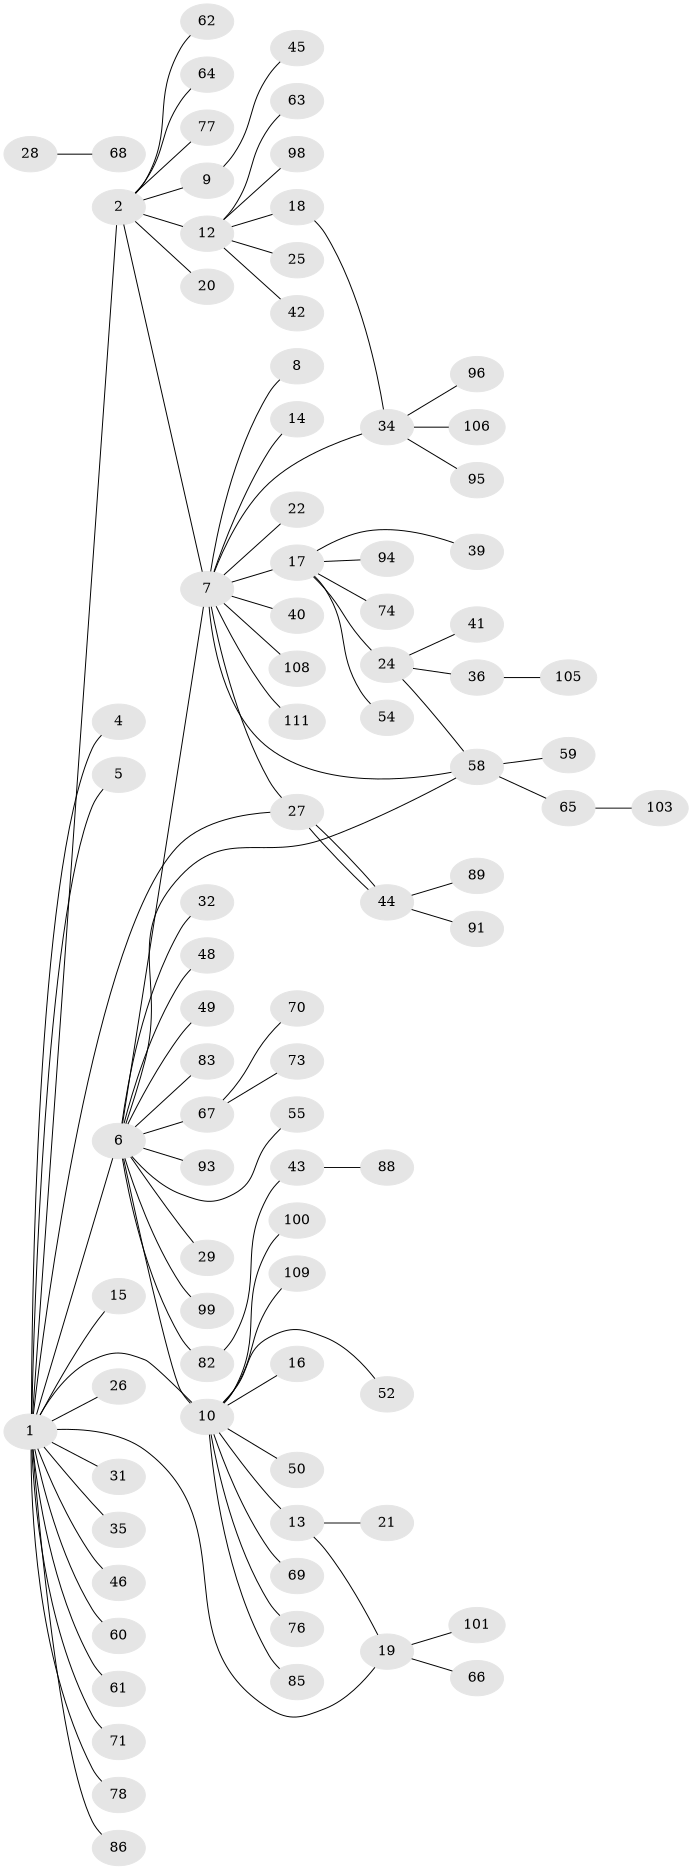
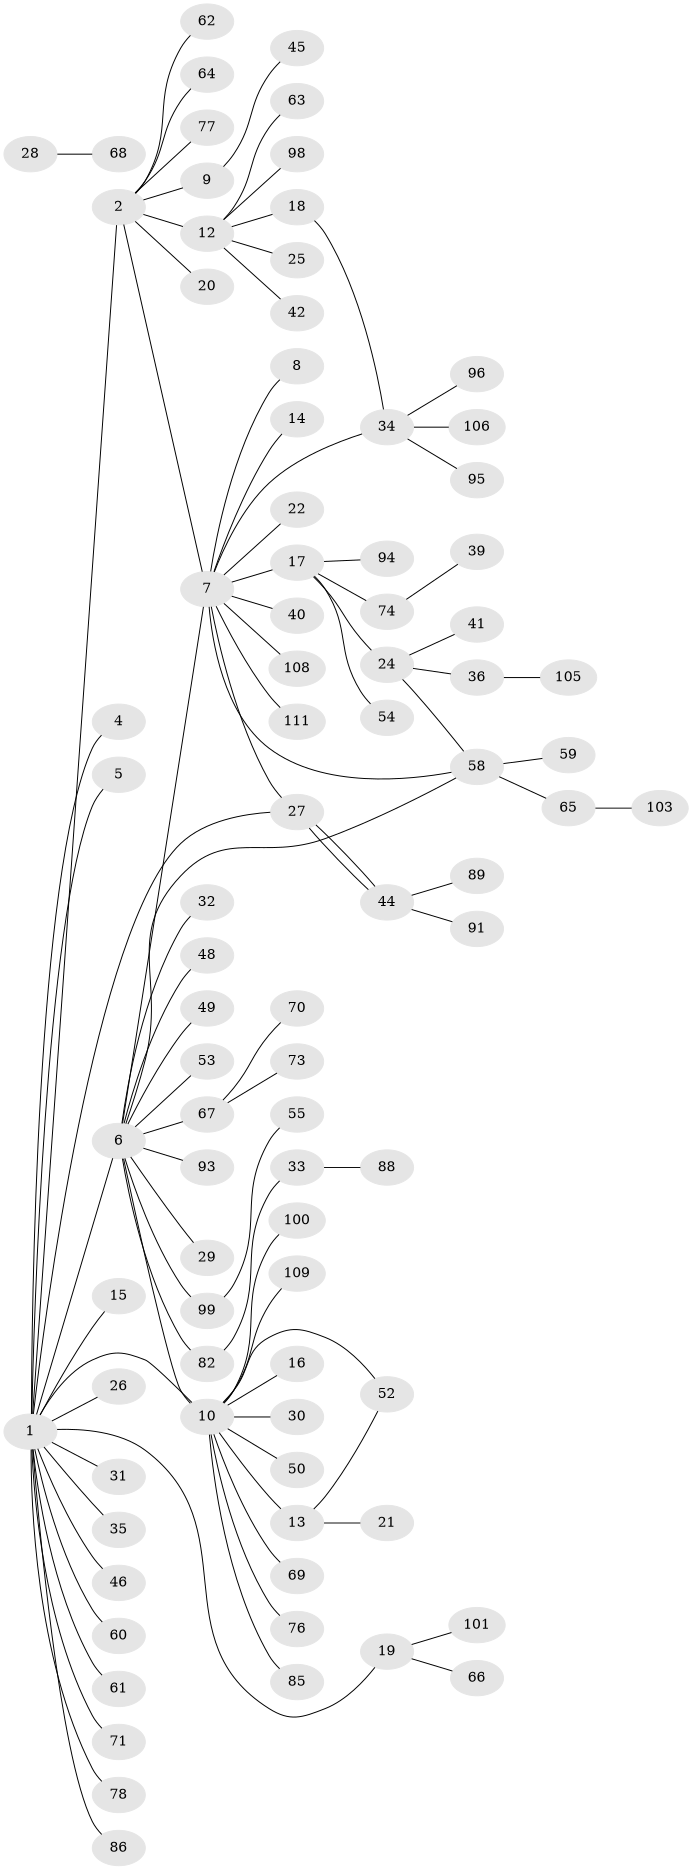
(384, 530) -> (432, 582)
(207, 1061) -> (207, 1061)
(297, 1168) -> (297, 1168)
(217, 1200) -> (251, 1212)
none -> (297, 1417)
(349, 1584) -> (349, 1462)
